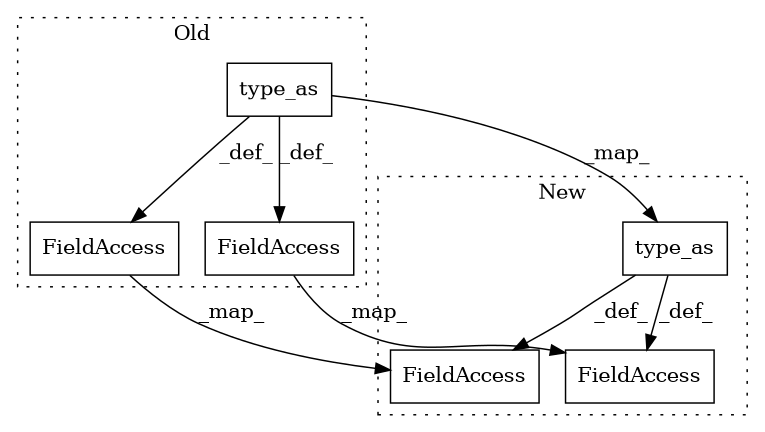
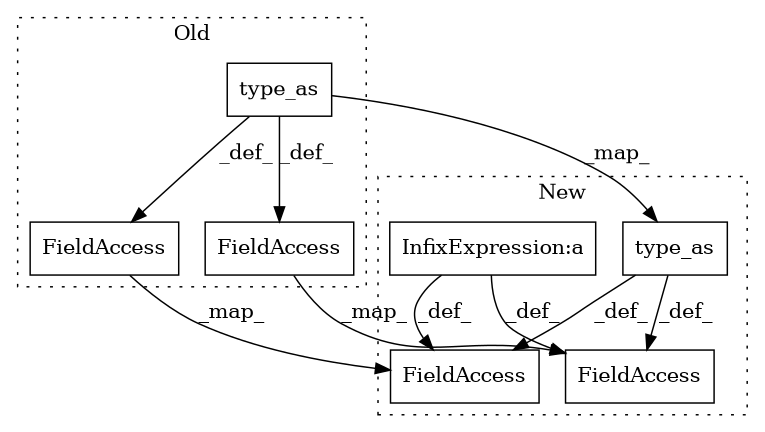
none -> (493, 249)
